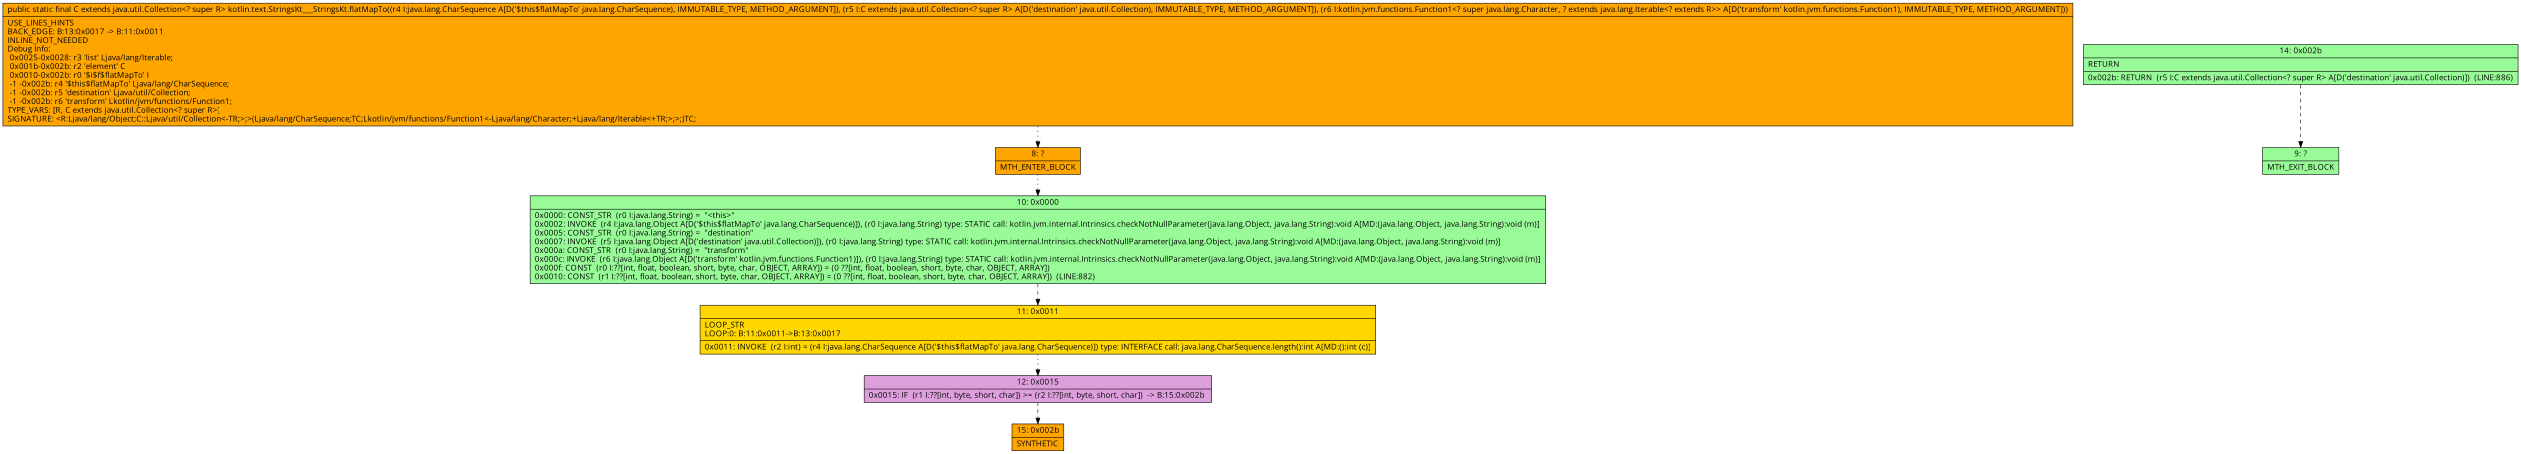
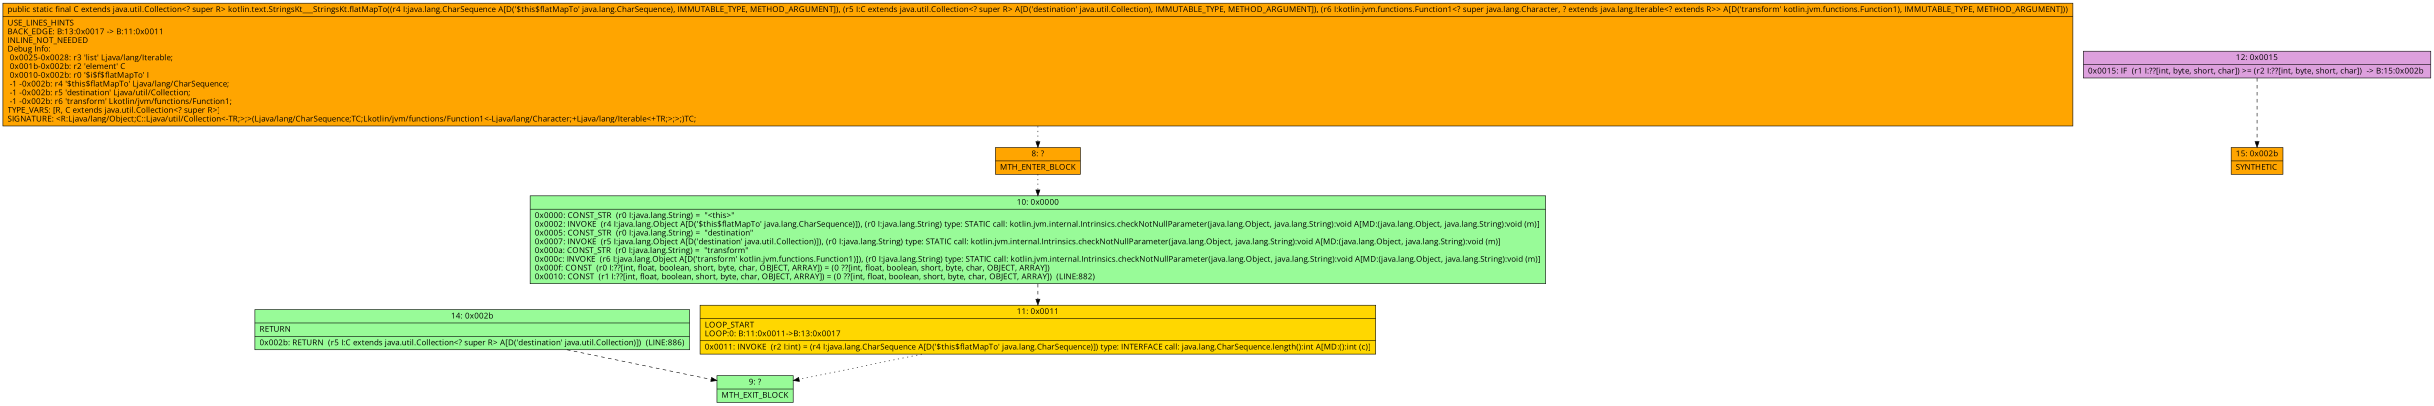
(725, 325) -> (729, 325)
(1038, 362) -> (860, 367)
